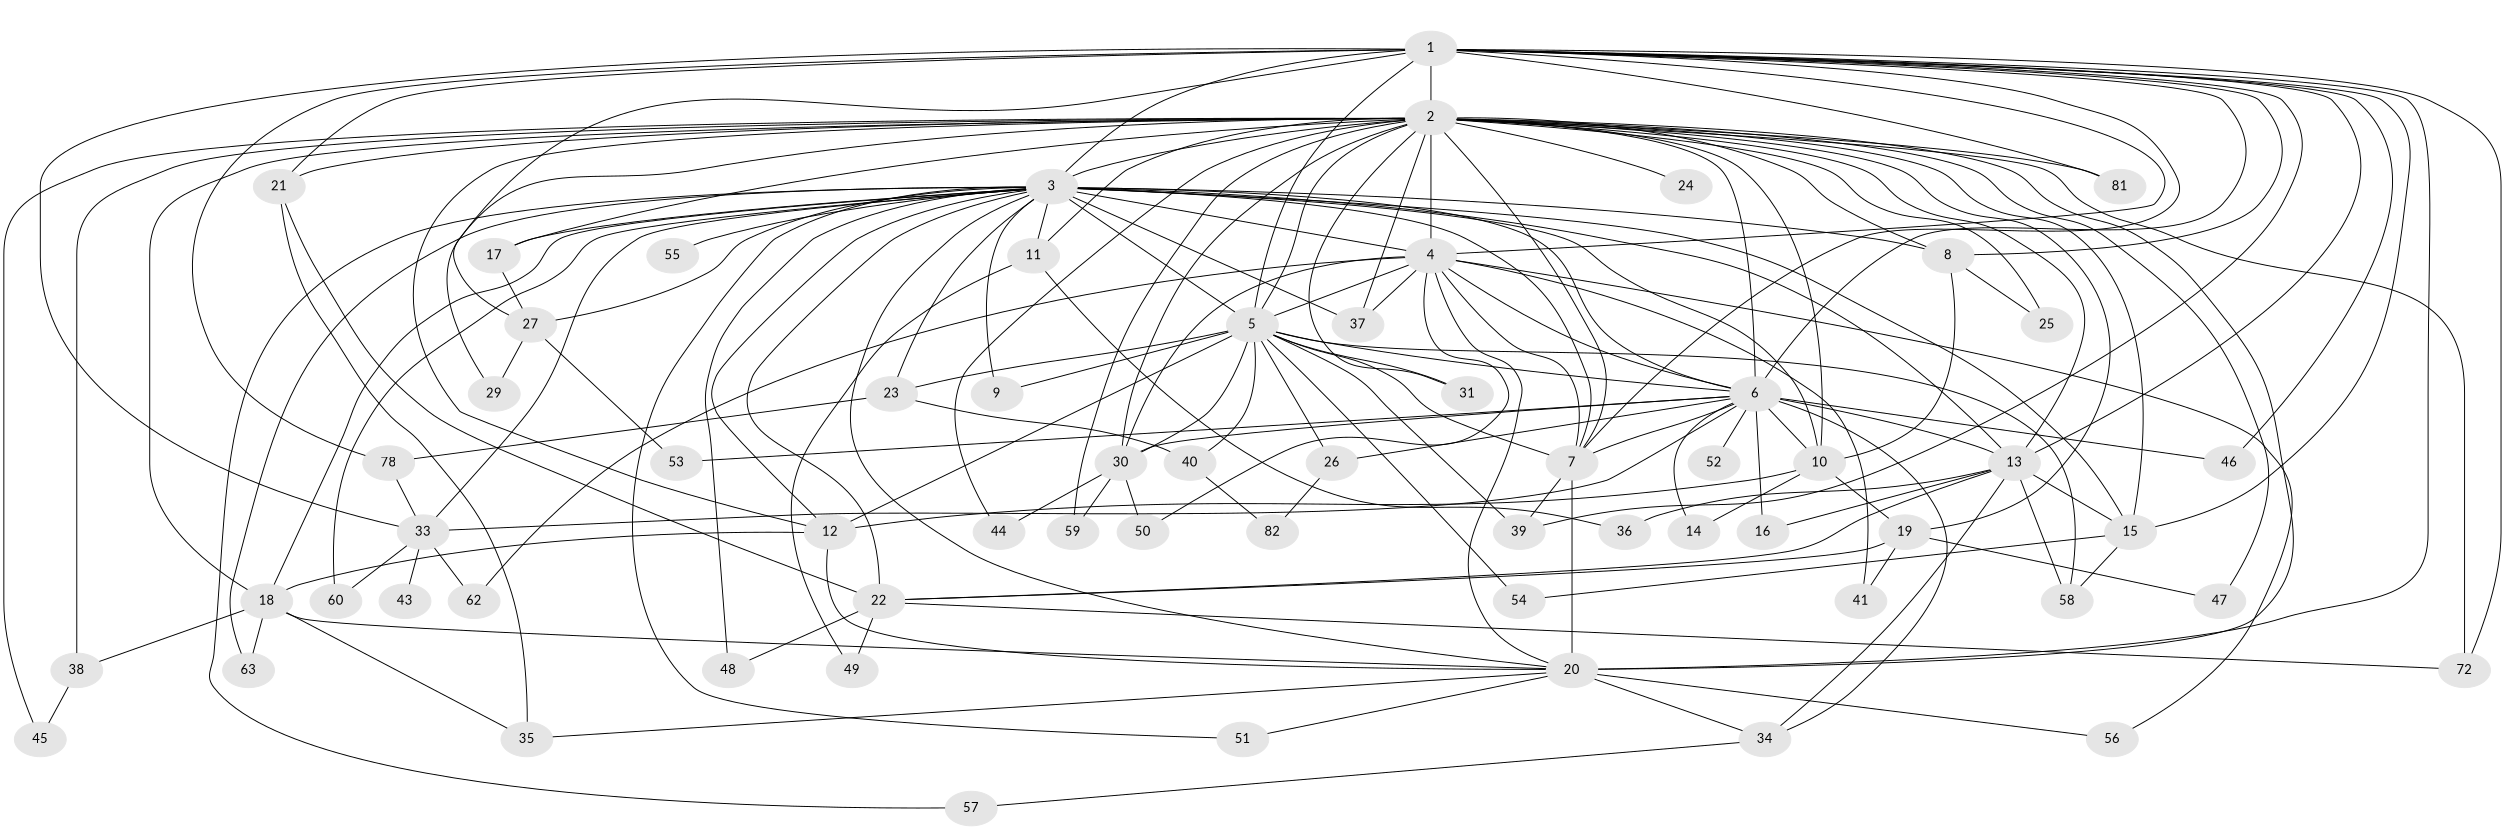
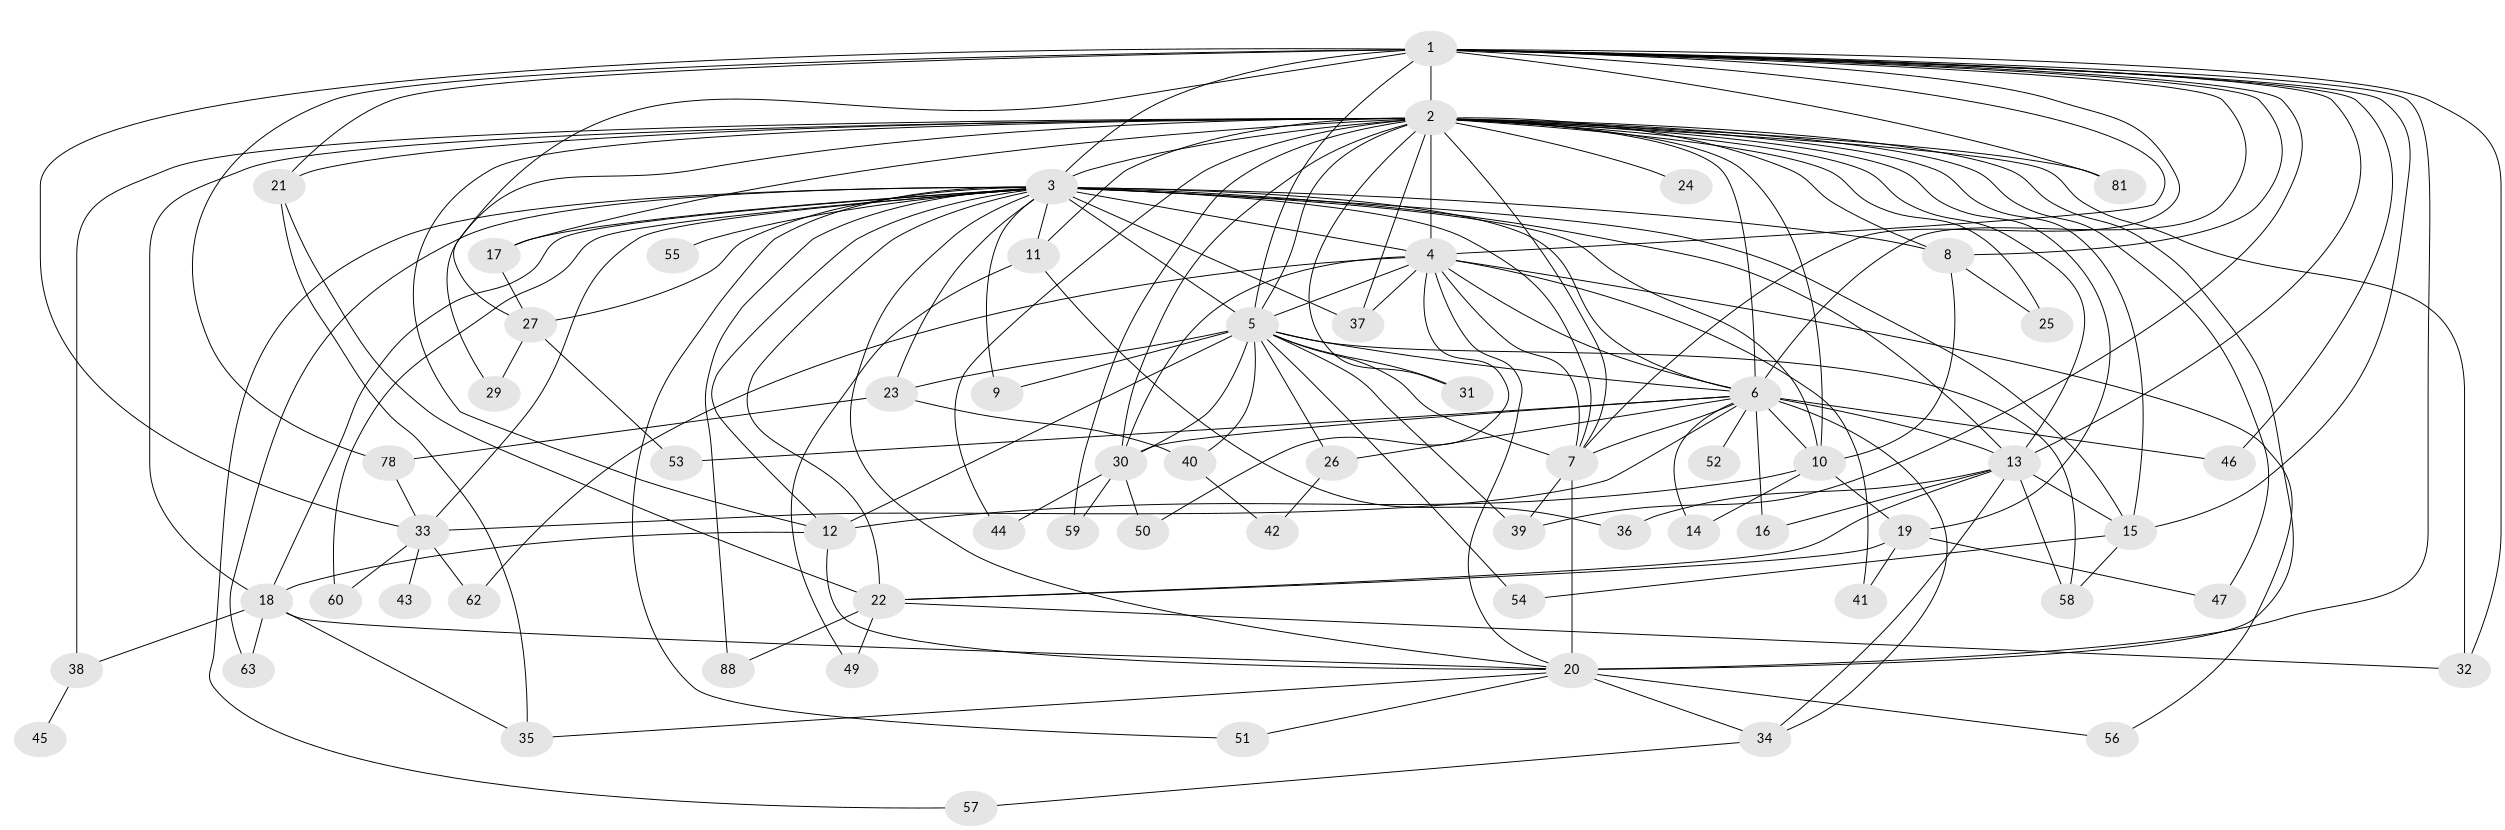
(349, 138) -> none
(1273, 532) -> (1273, 532)
(728, 670) -> (728, 670)
(2465, 670) -> (2465, 670)
